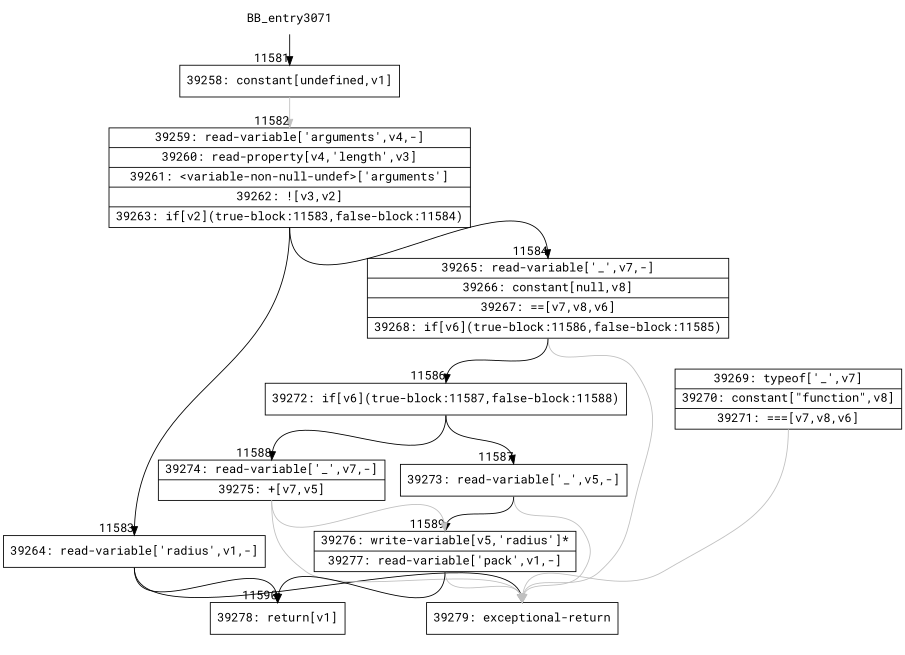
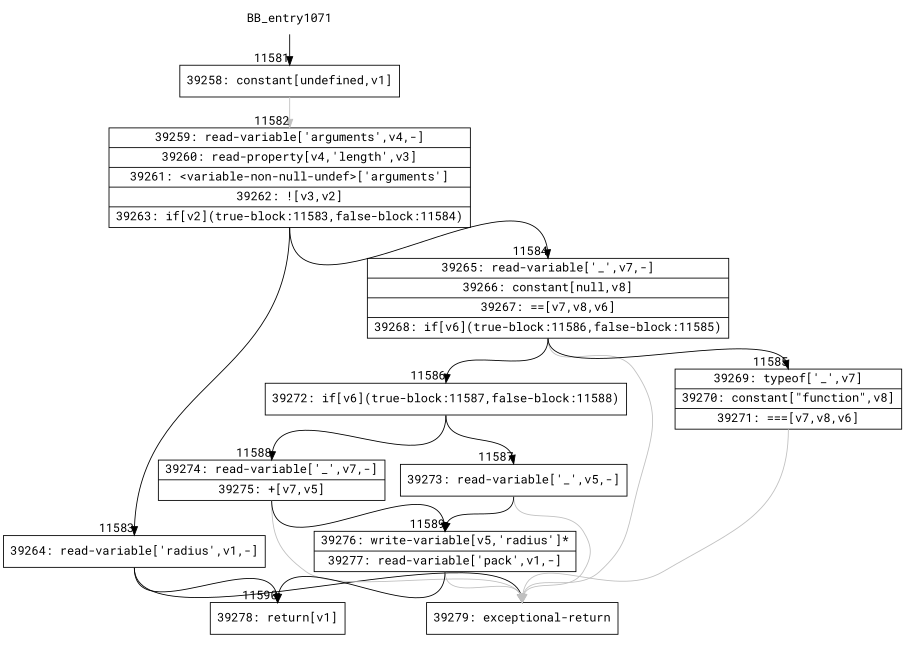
(290, 19) -> (290, 19)
none -> (664, 354)
(354, 517) -> (354, 517)
